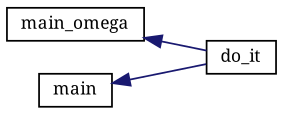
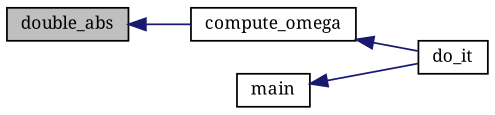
none -> (68, 24)
(76, 24) -> (273, 24)
